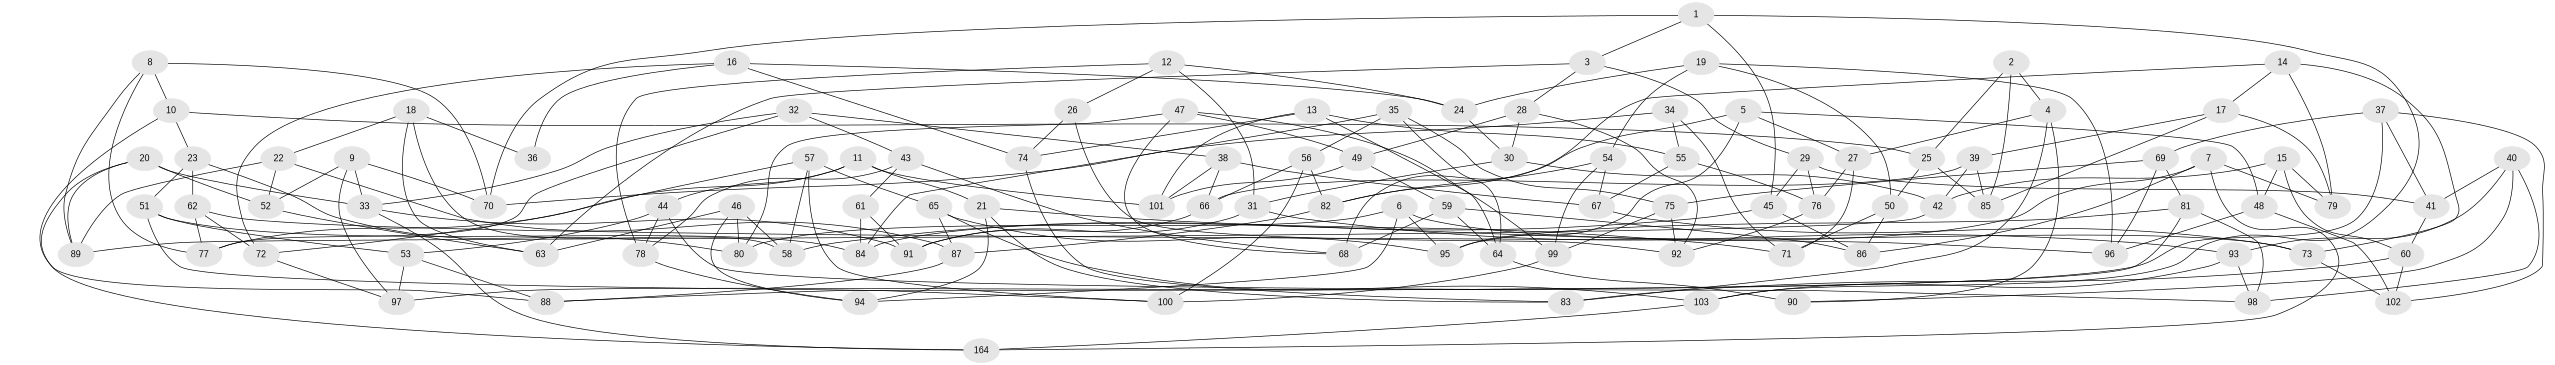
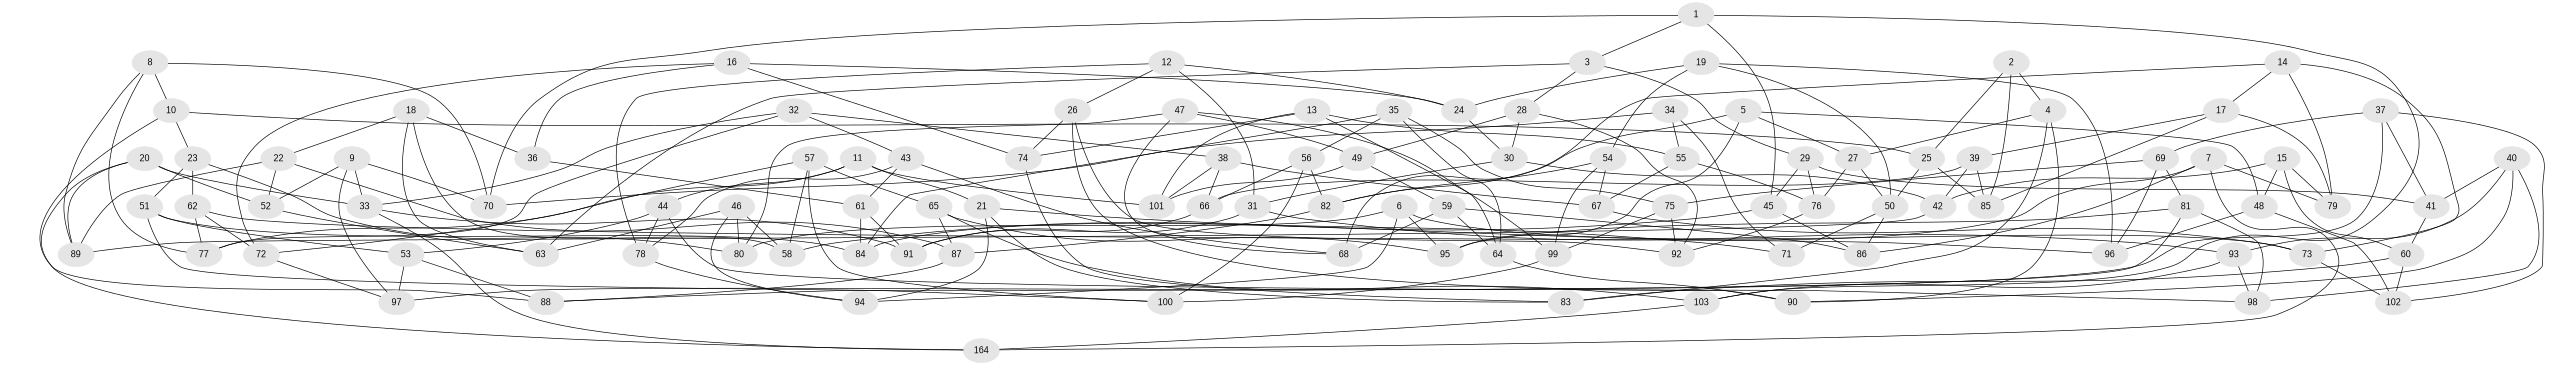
none -> (682, 181)
(1841, 218) -> (1872, 183)
none -> (1384, 280)
